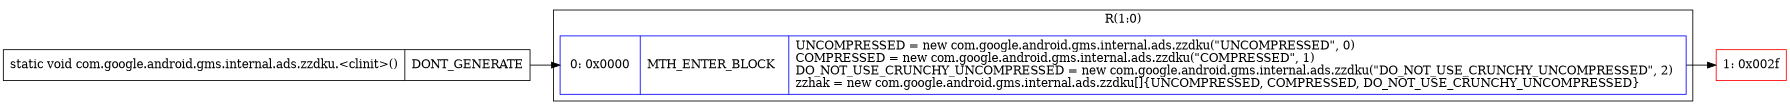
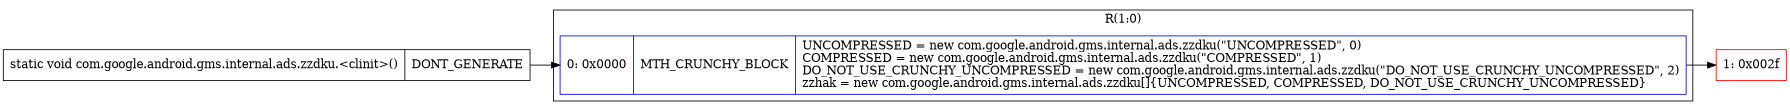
(711, 65) -> (715, 65)
